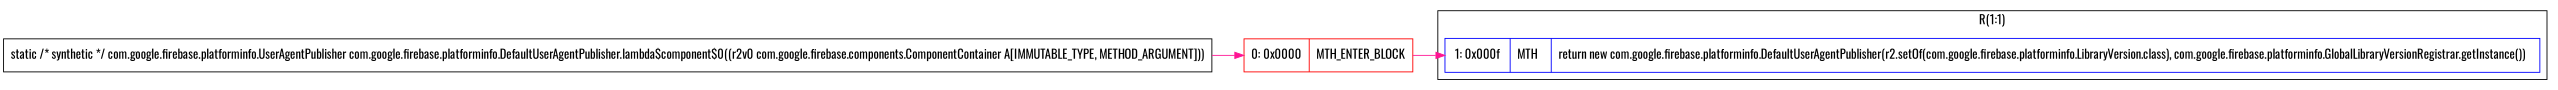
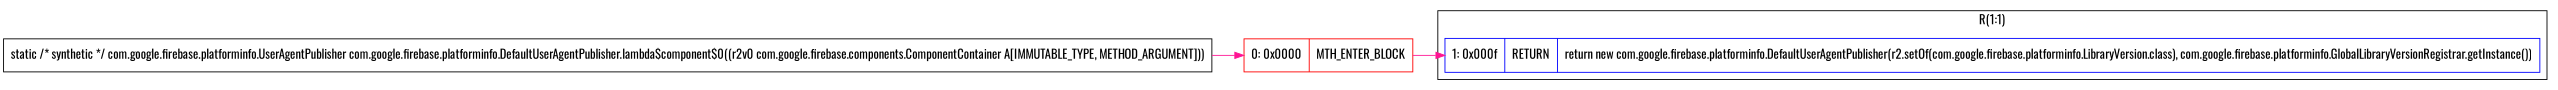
(1528, 55) -> (1531, 55)
